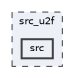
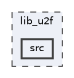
(37, 22) -> (37, 22)
